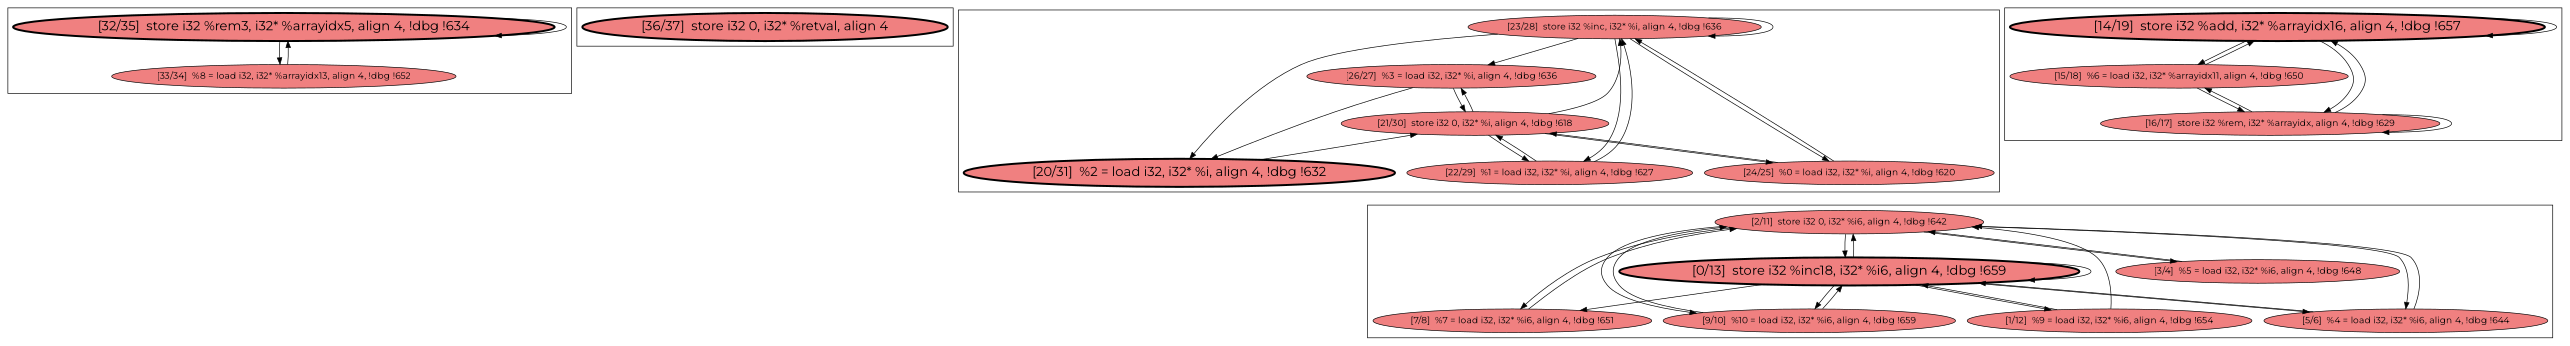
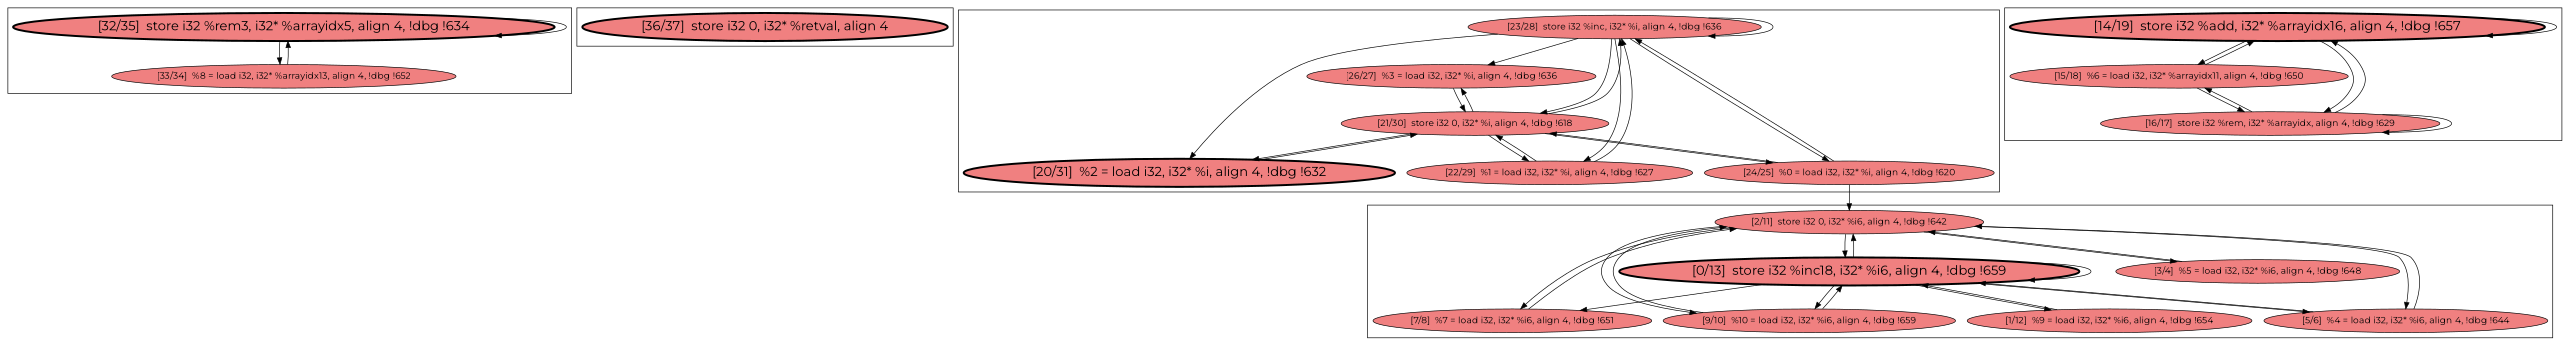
none -> (1597, 91)
(1314, 119) -> (1335, 146)
(2067, 242) -> (1849, 196)
